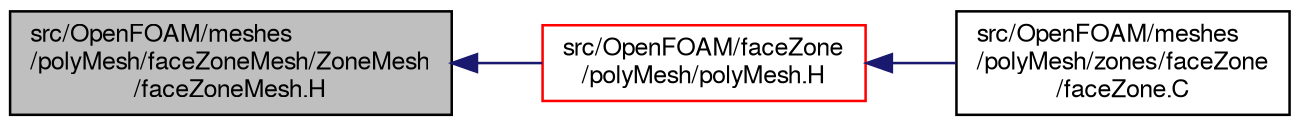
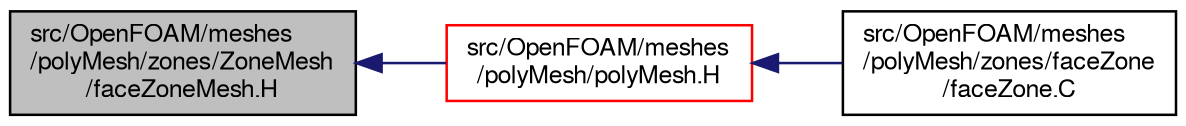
(231, 63) -> (183, 63)
(704, 63) -> (599, 63)
